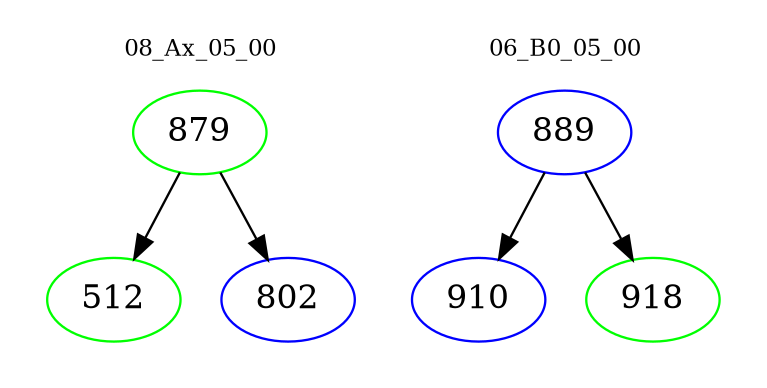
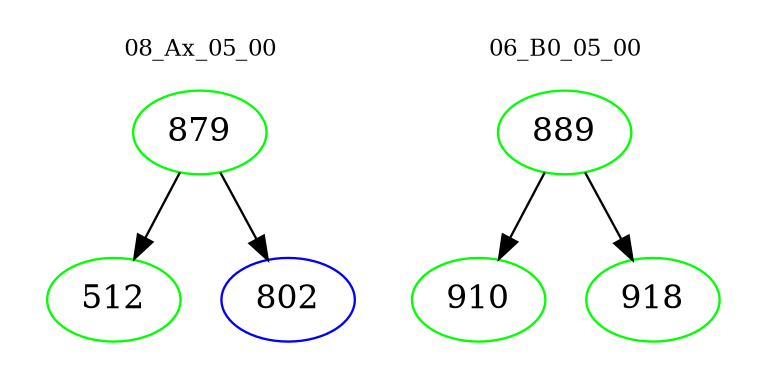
(565, 132) -> (565, 132)
(479, 300) -> (479, 300)
